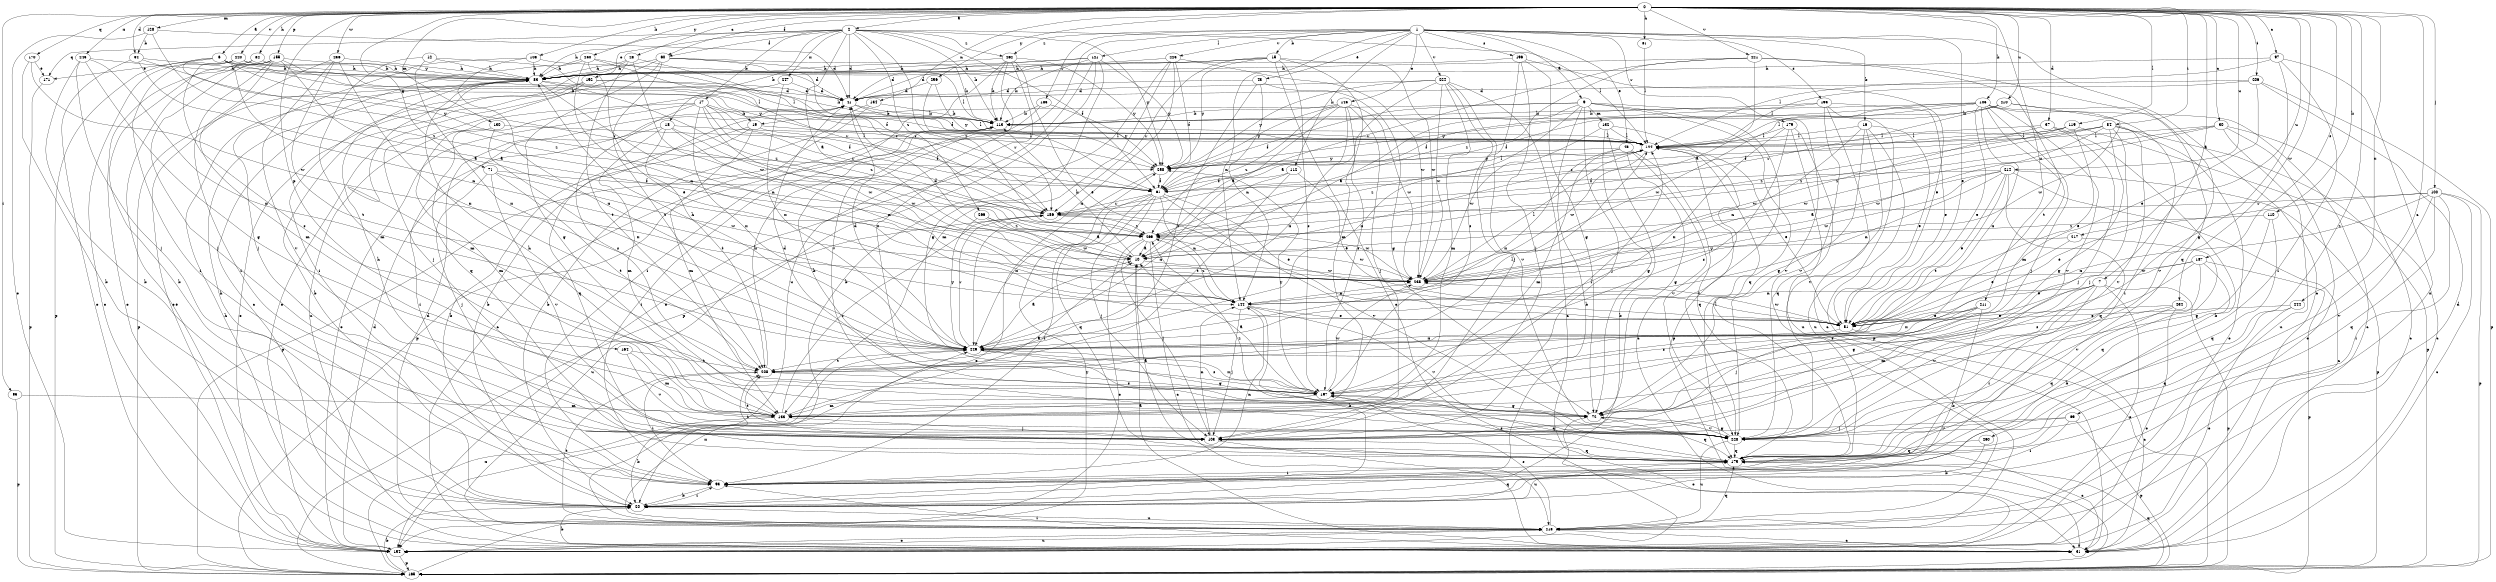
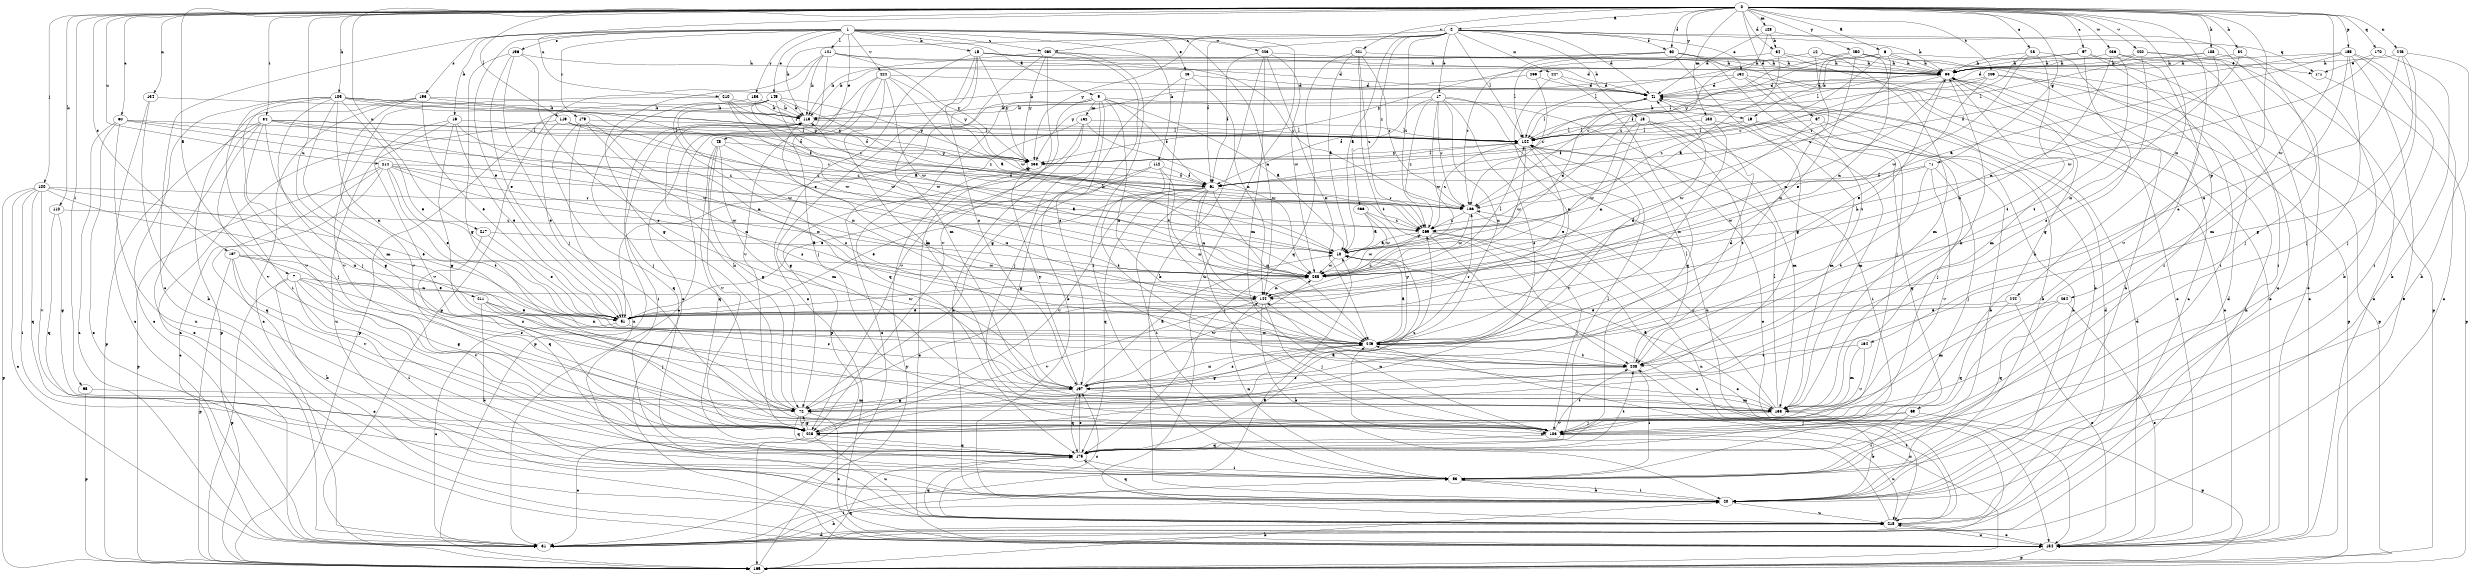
(1645, 44) -> none
(427, 69) -> (2183, 63)
(1712, 249) -> (814, 243)
none -> (1014, 302)
(1986, 440) -> none
(1847, 541) -> (821, 535)
